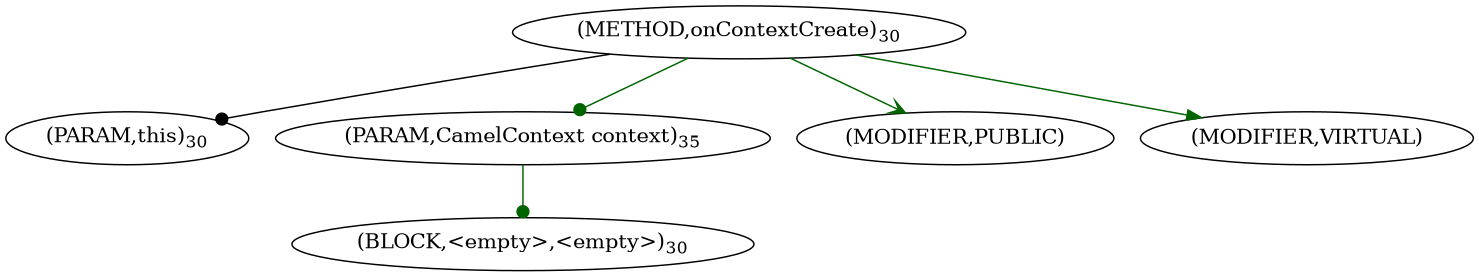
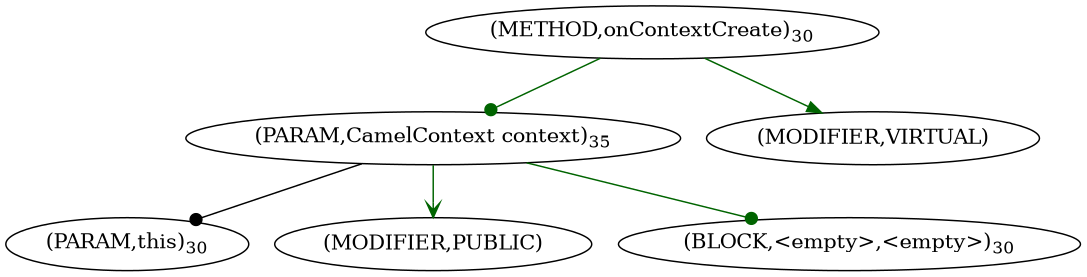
(841, 82) -> (433, 184)
(419, 85) -> (282, 191)
